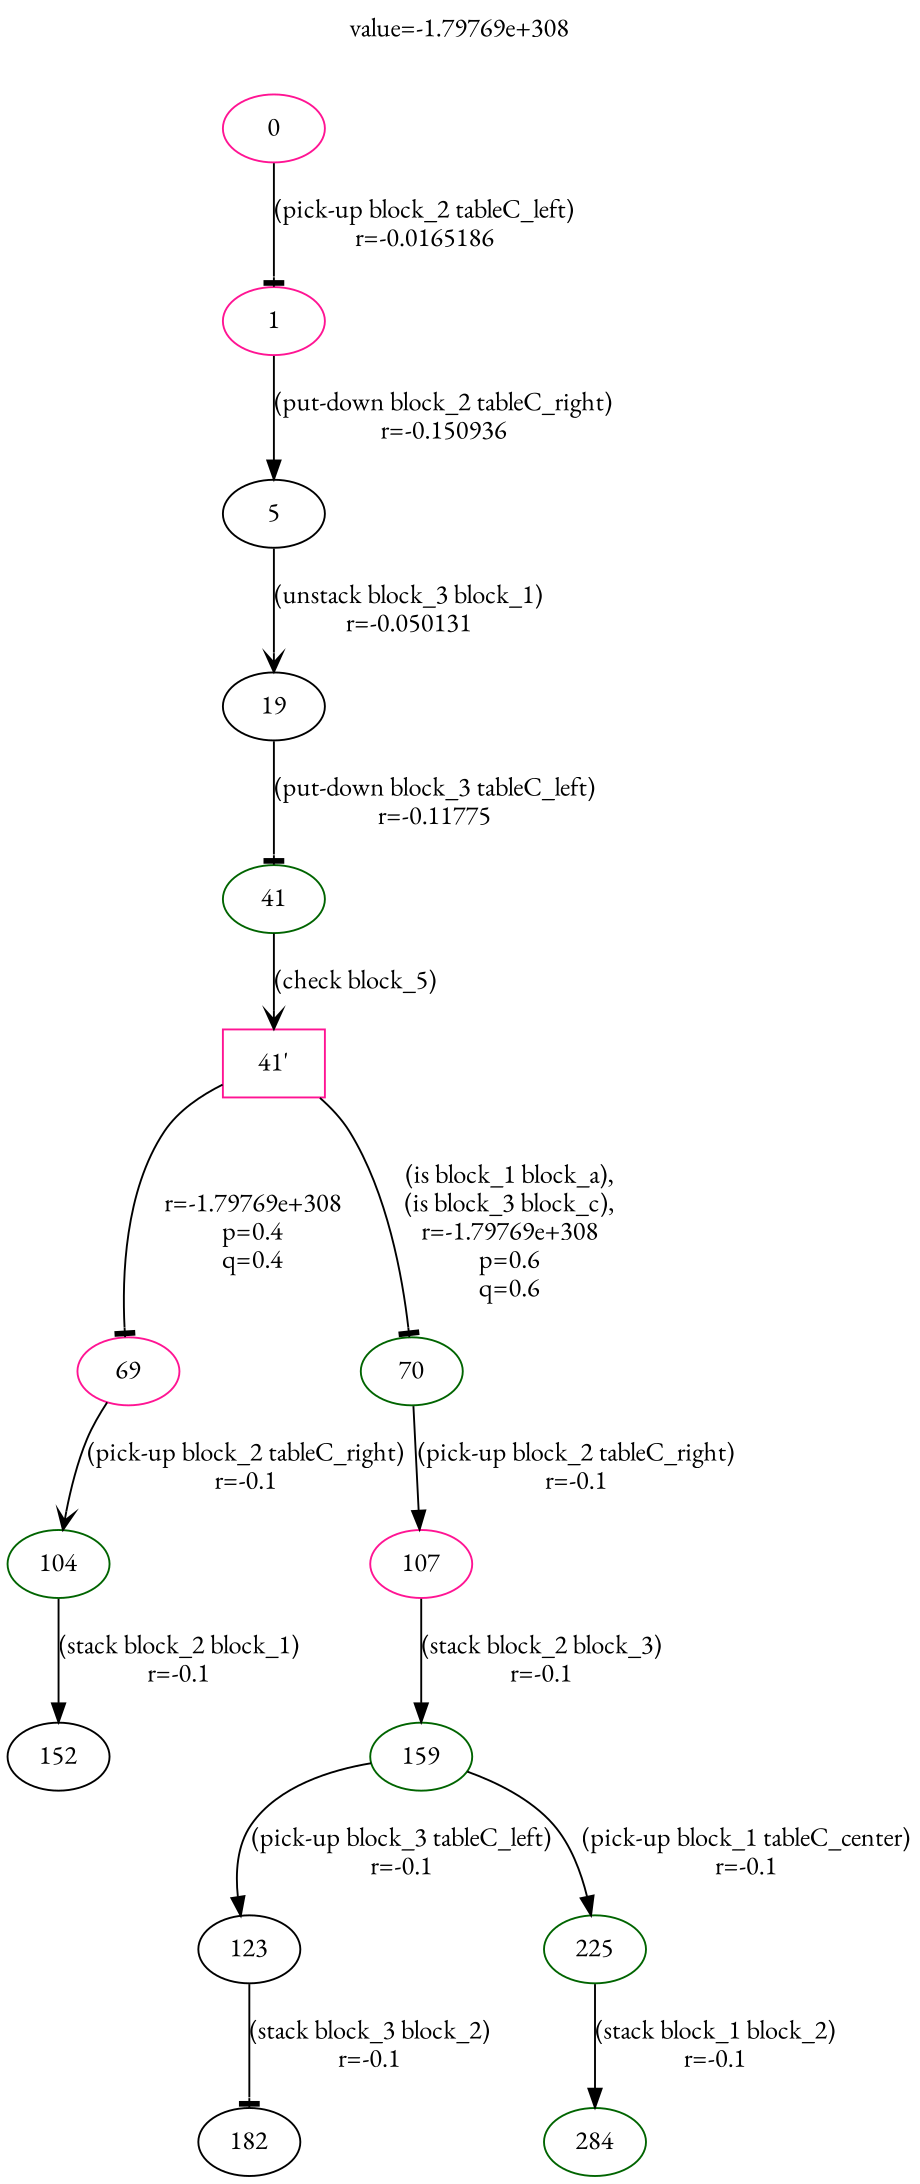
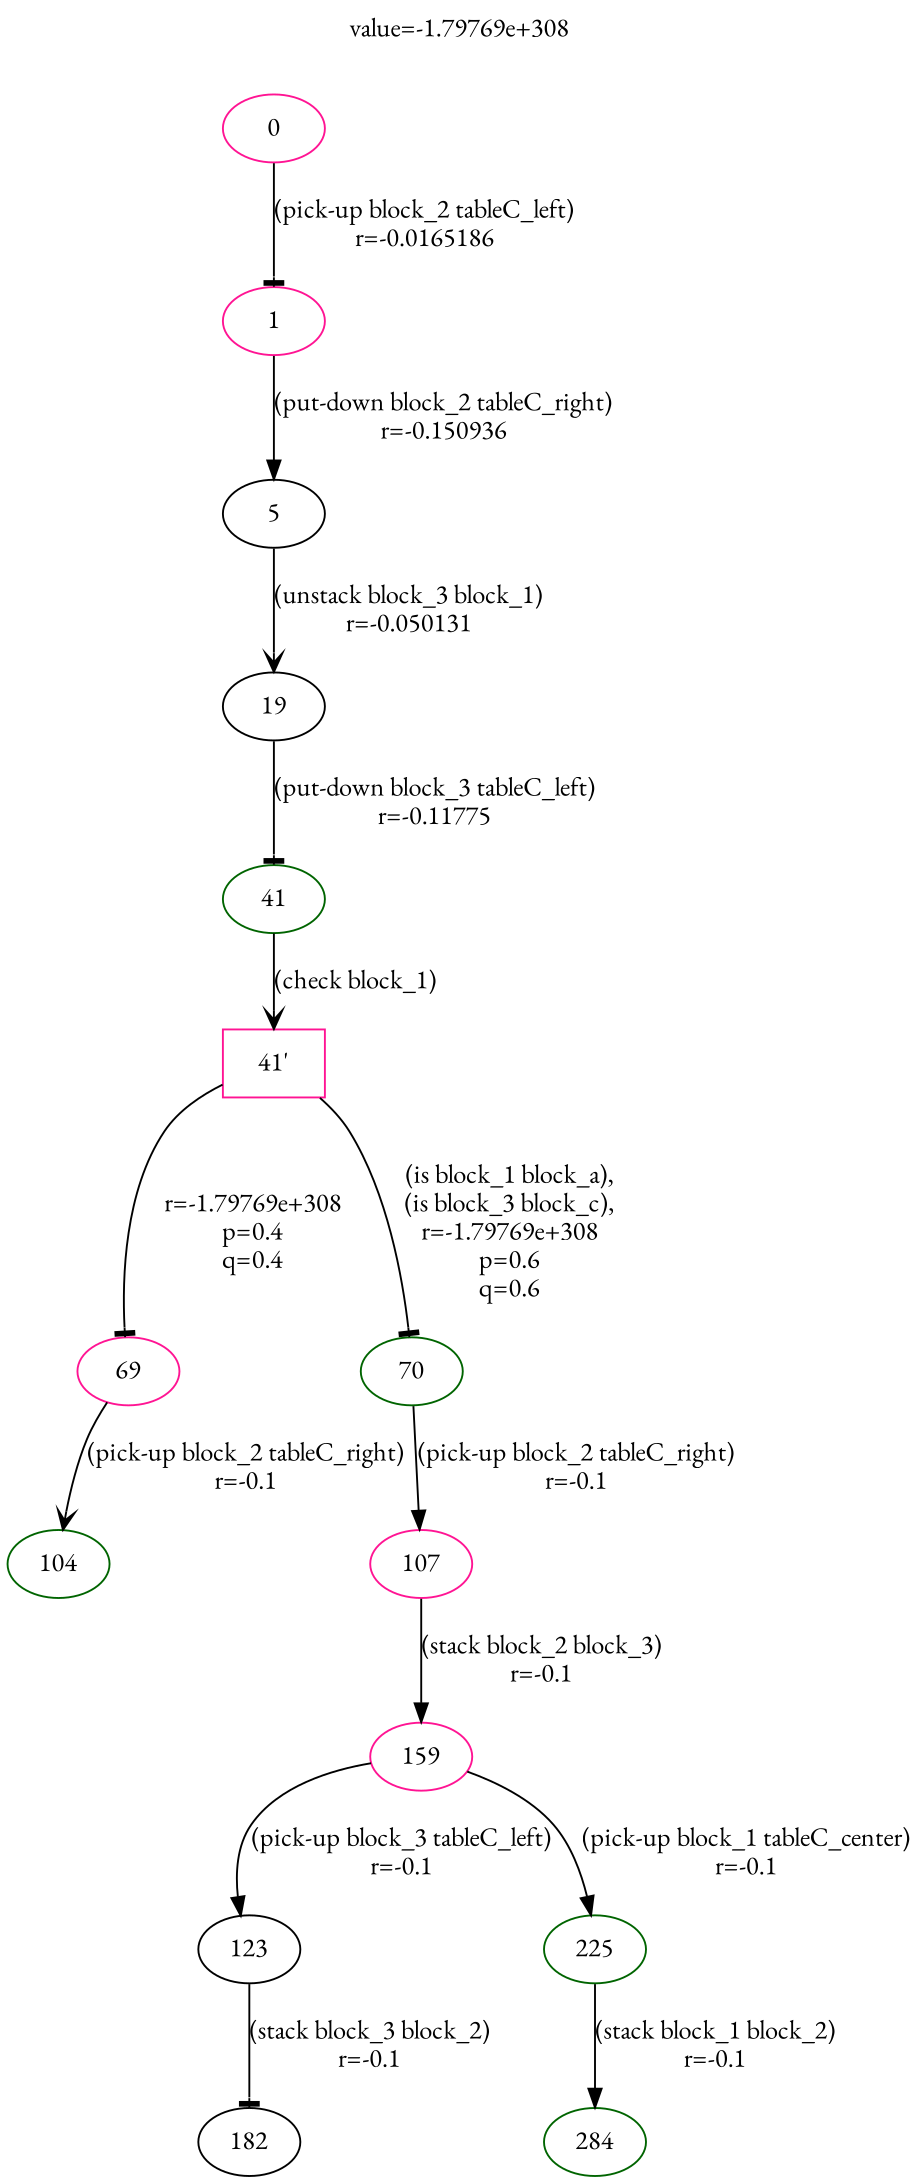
(356, 981) -> (356, 981)
(59, 1757) -> none
(421, 1757) -> (421, 1757)
